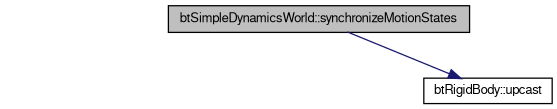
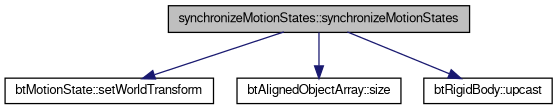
(319, 19) -> (319, 19)
none -> (109, 91)
none -> (319, 91)
